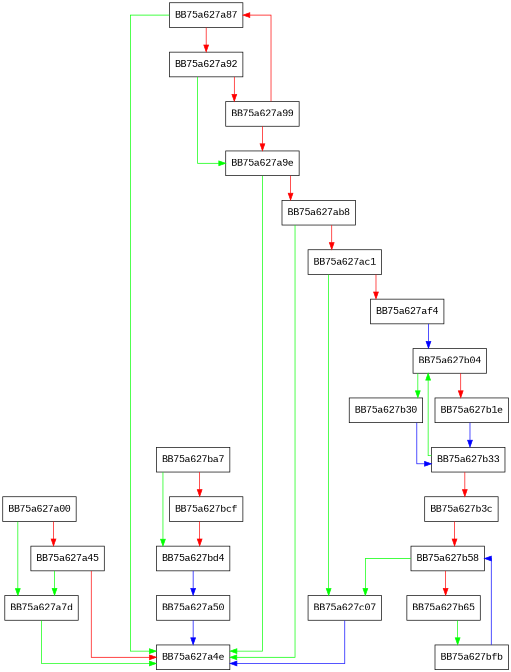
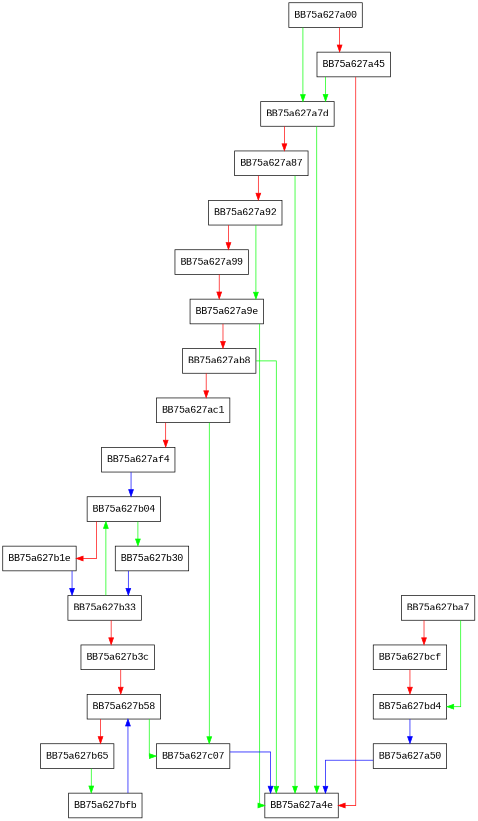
(271, 48) -> (284, 135)
